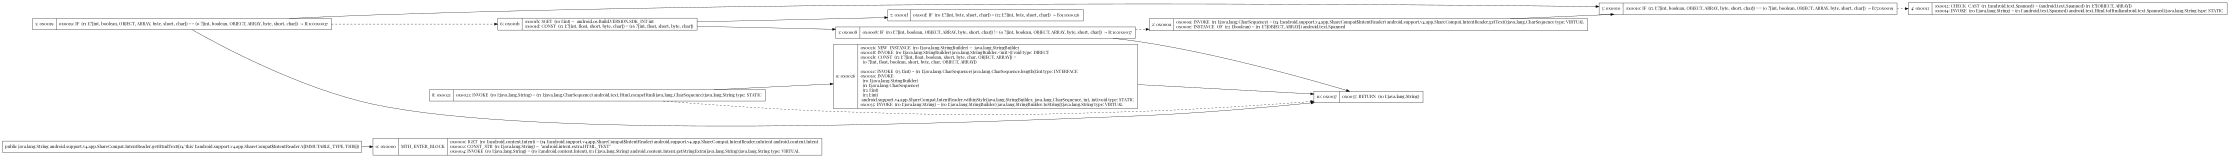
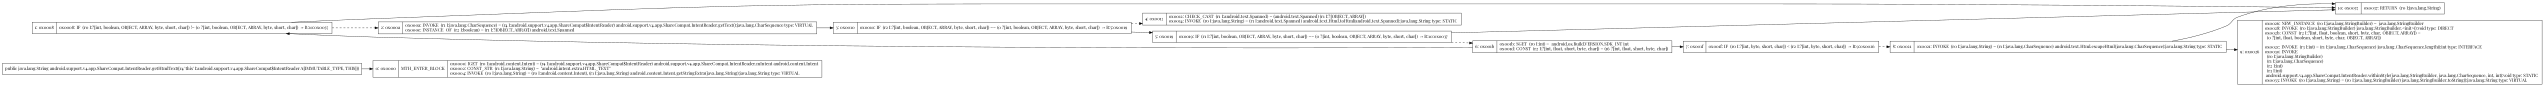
(942, 5) -> (1140, 32)
none -> (1883, 47)
(1224, 89) -> none
(987, 115) -> (2245, 15)
